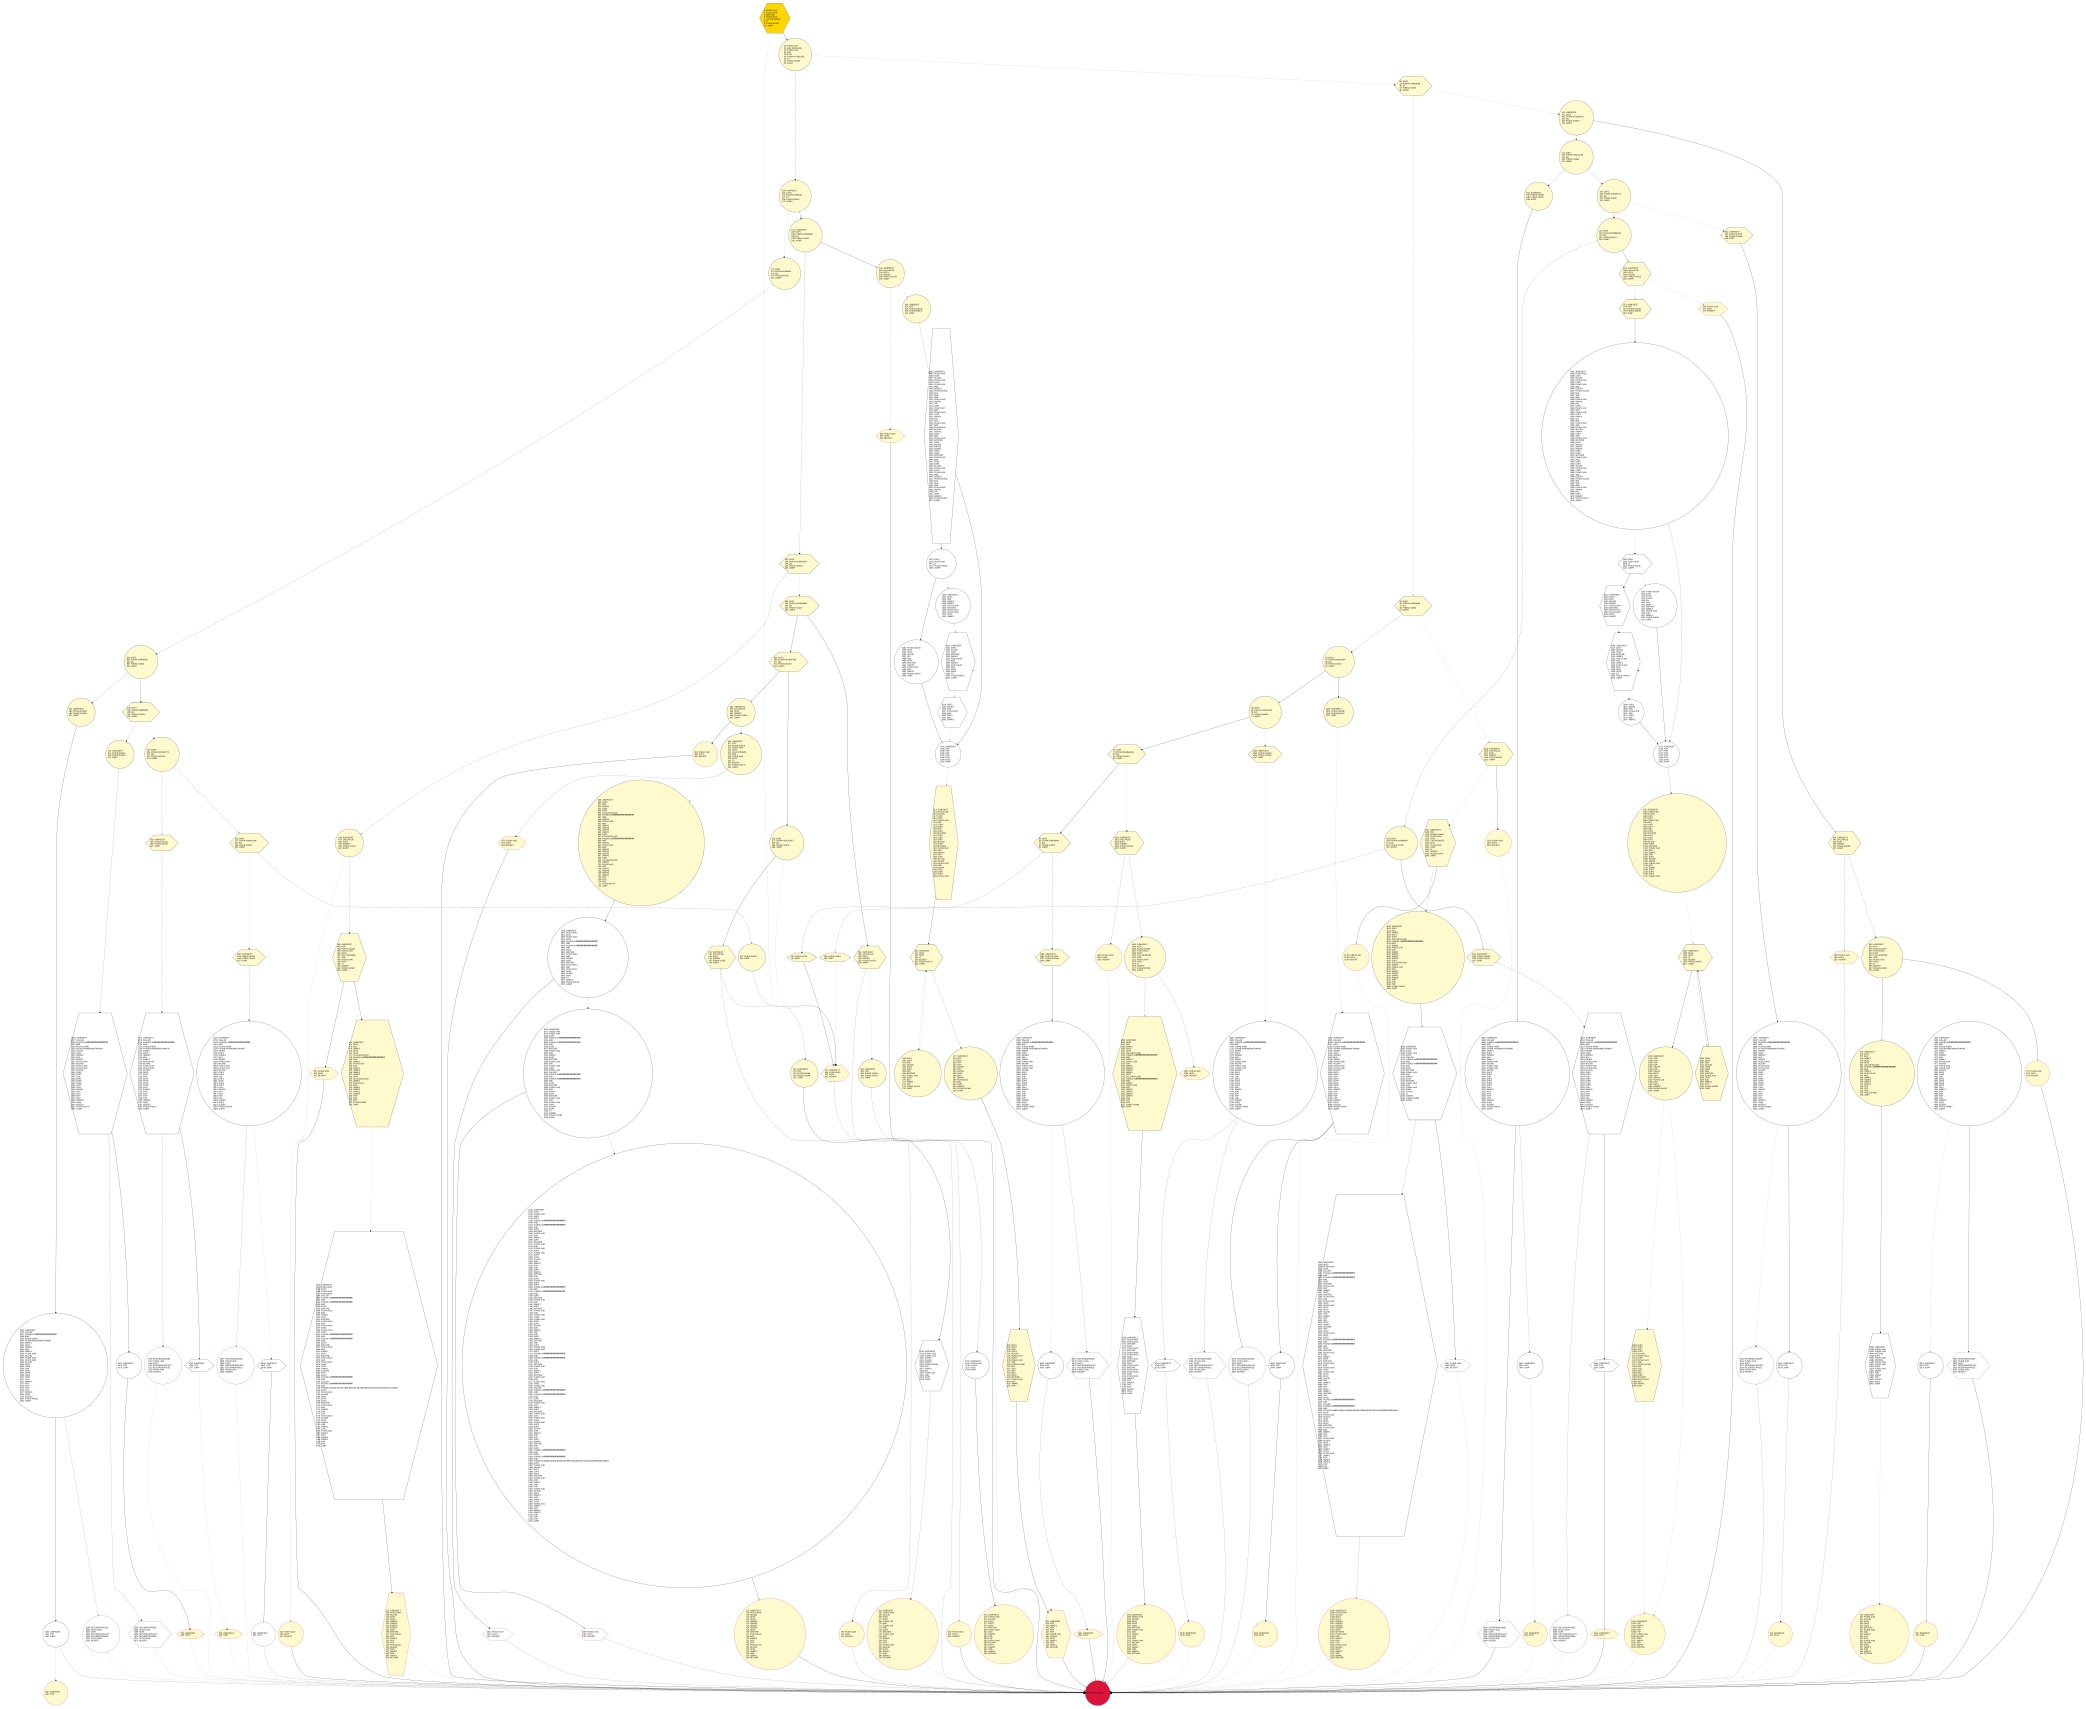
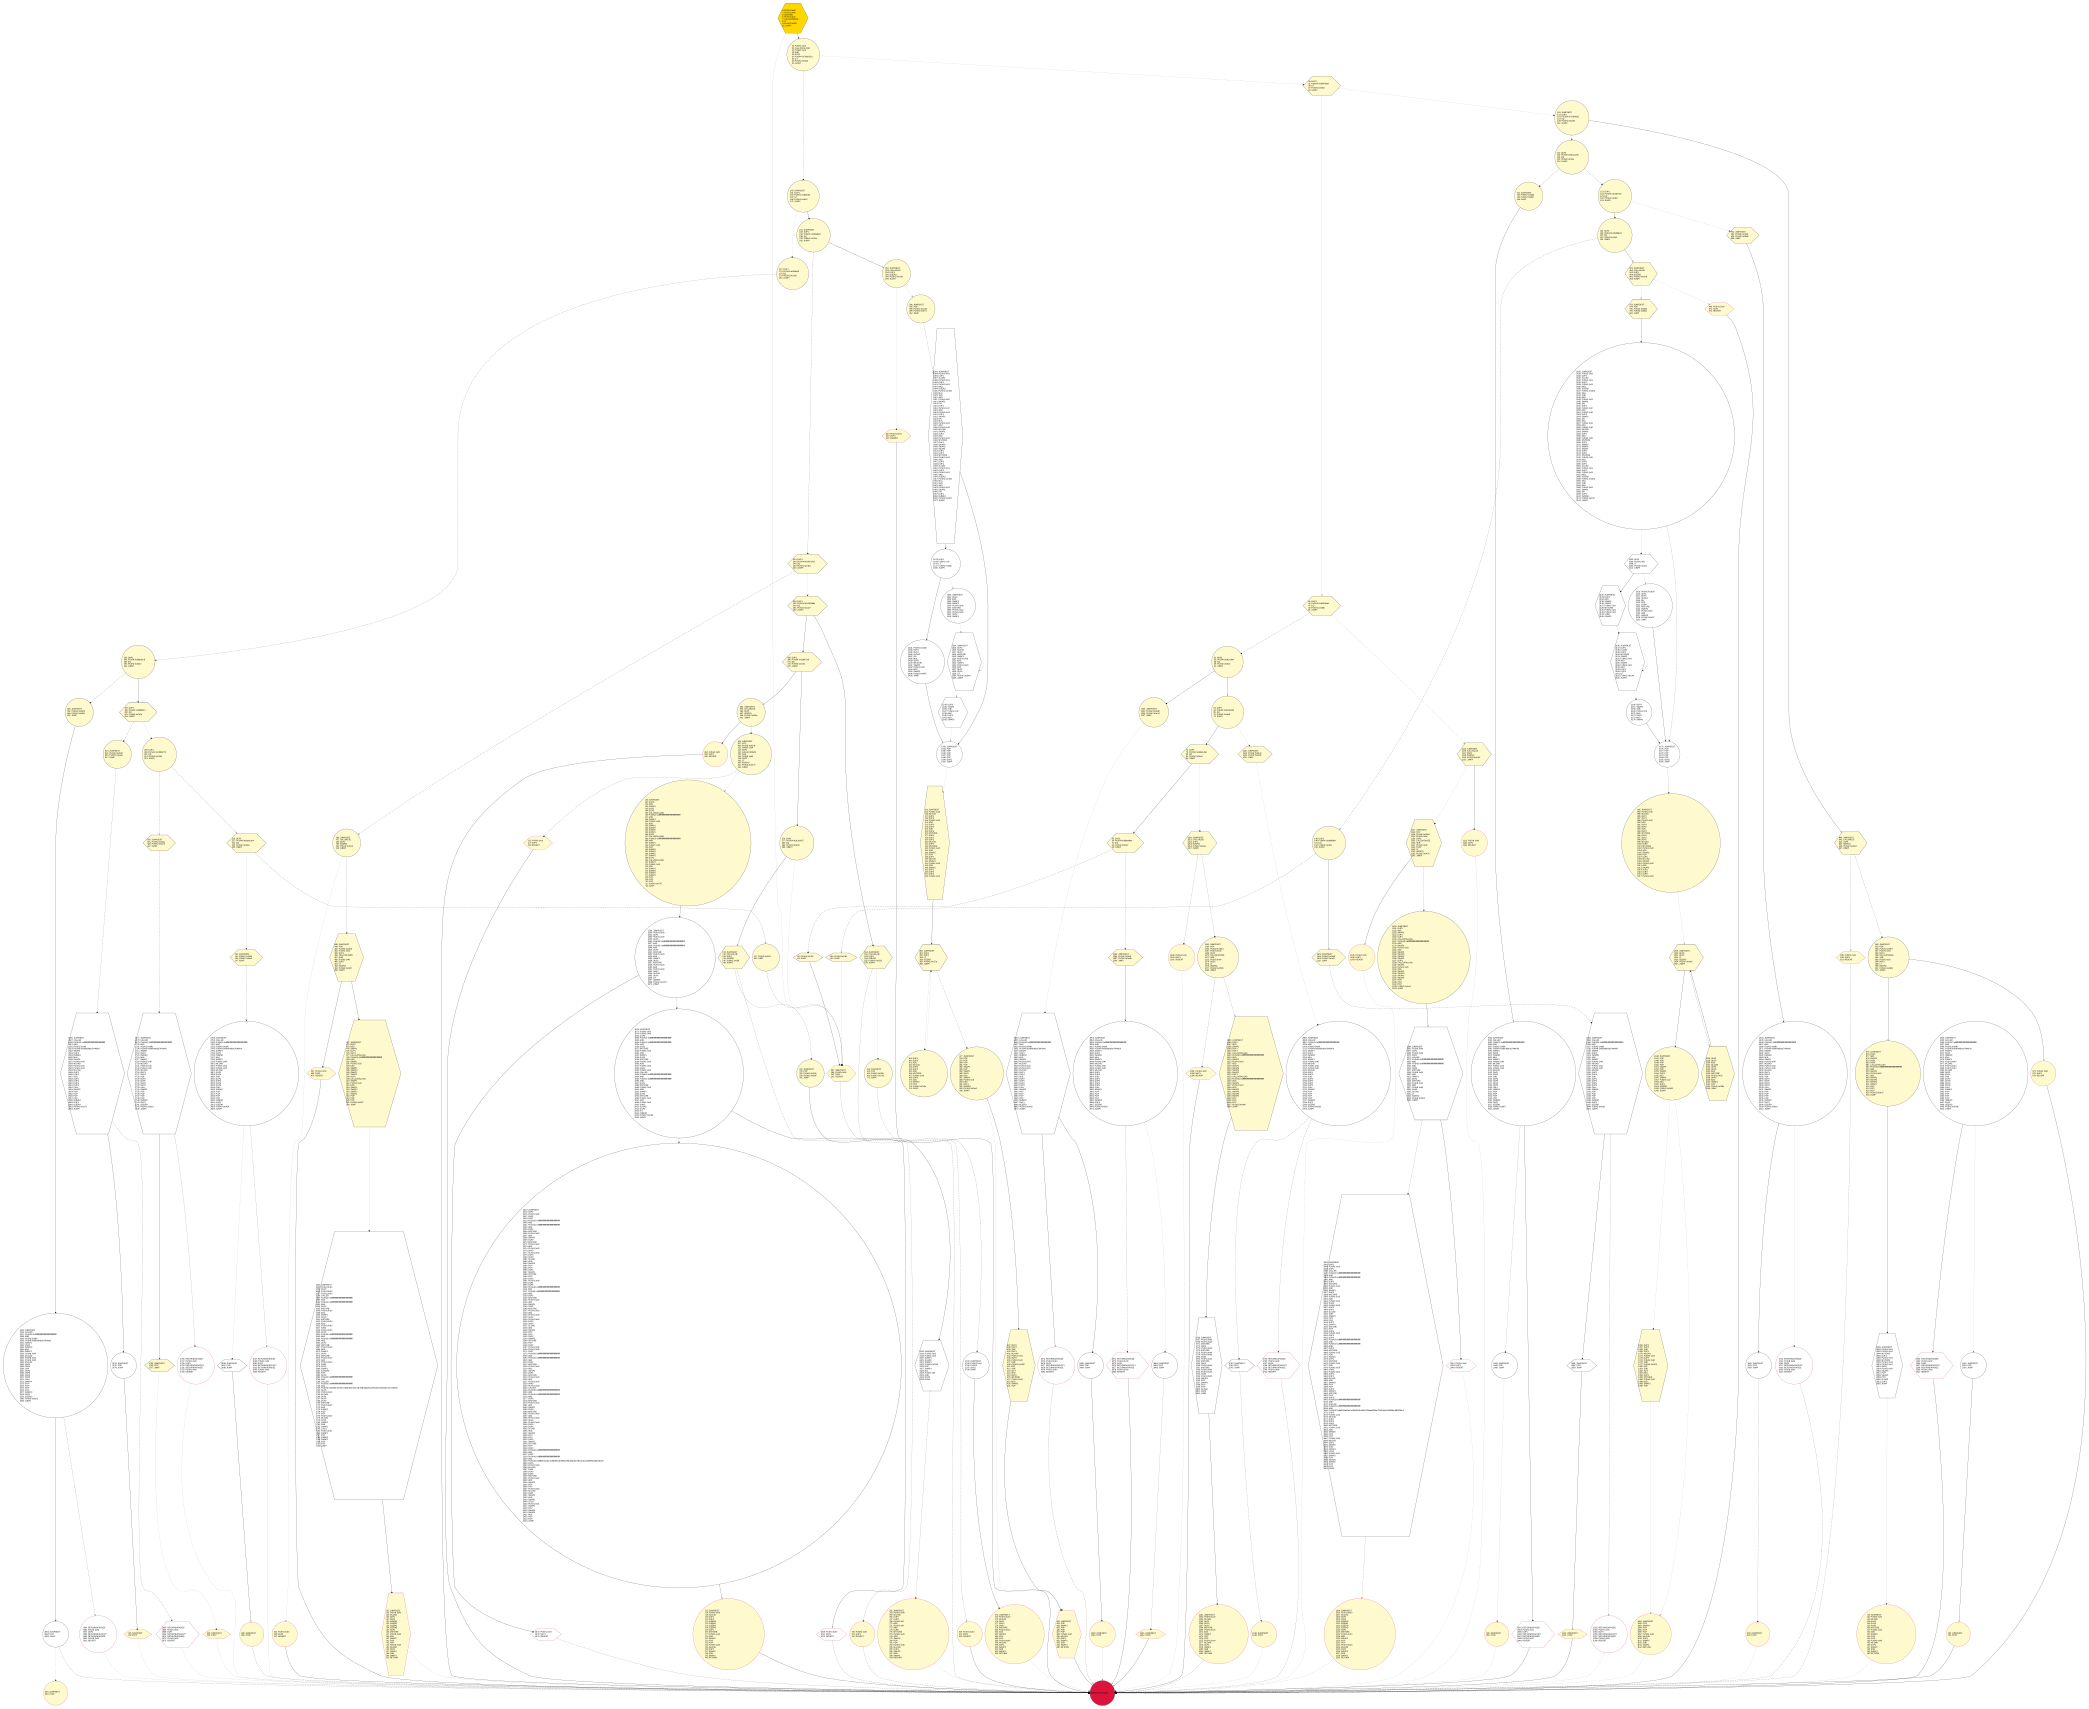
(199, 1365) -> (160, 1365)
none -> (1189, 1411)
(263, 1634) -> (252, 1634)
